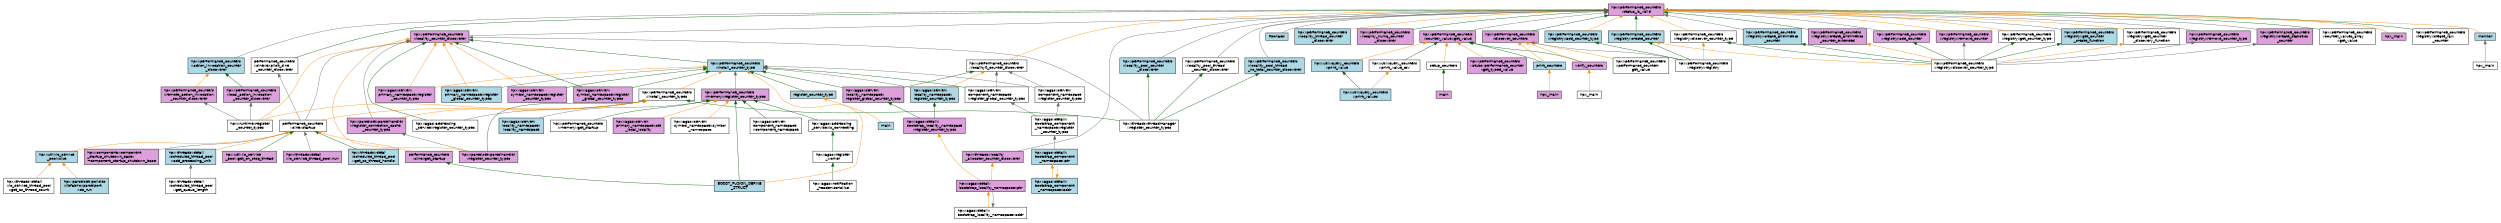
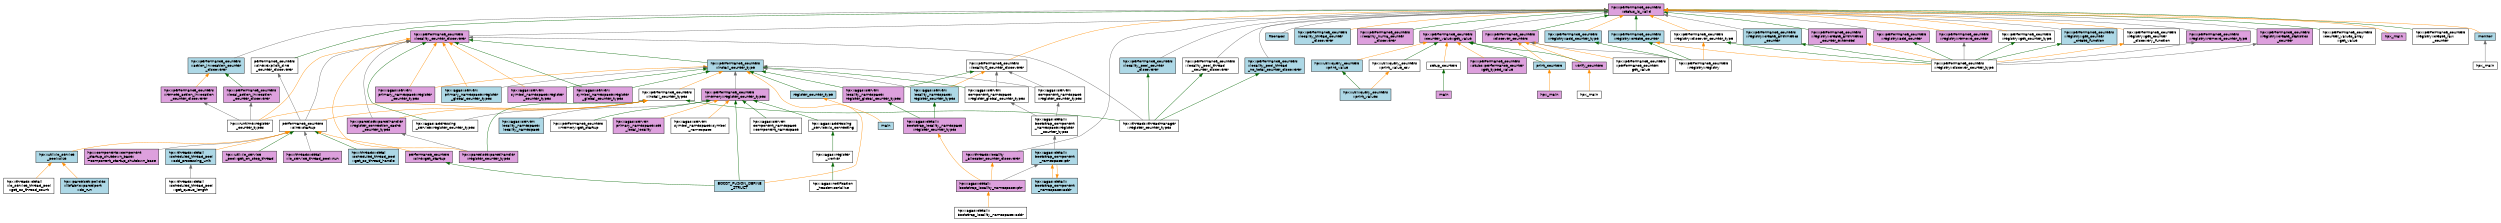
(993, 198) -> (1019, 173)
